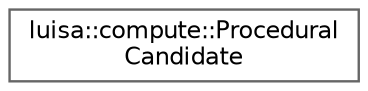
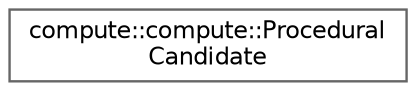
(184, 45) -> (208, 45)
